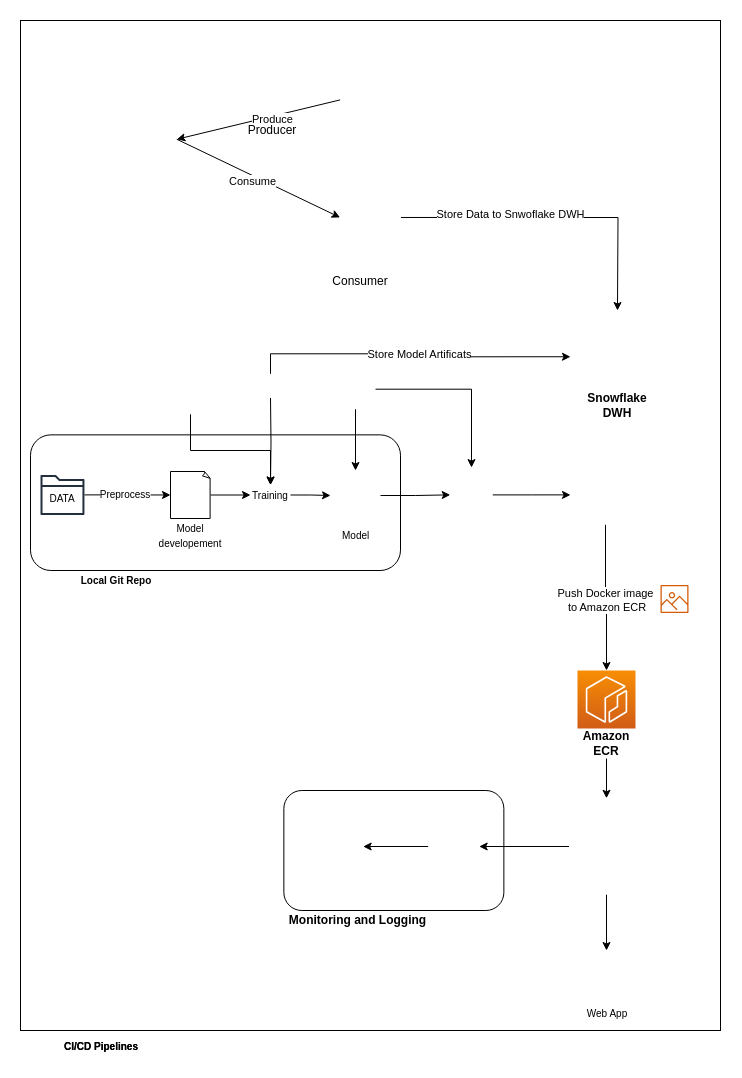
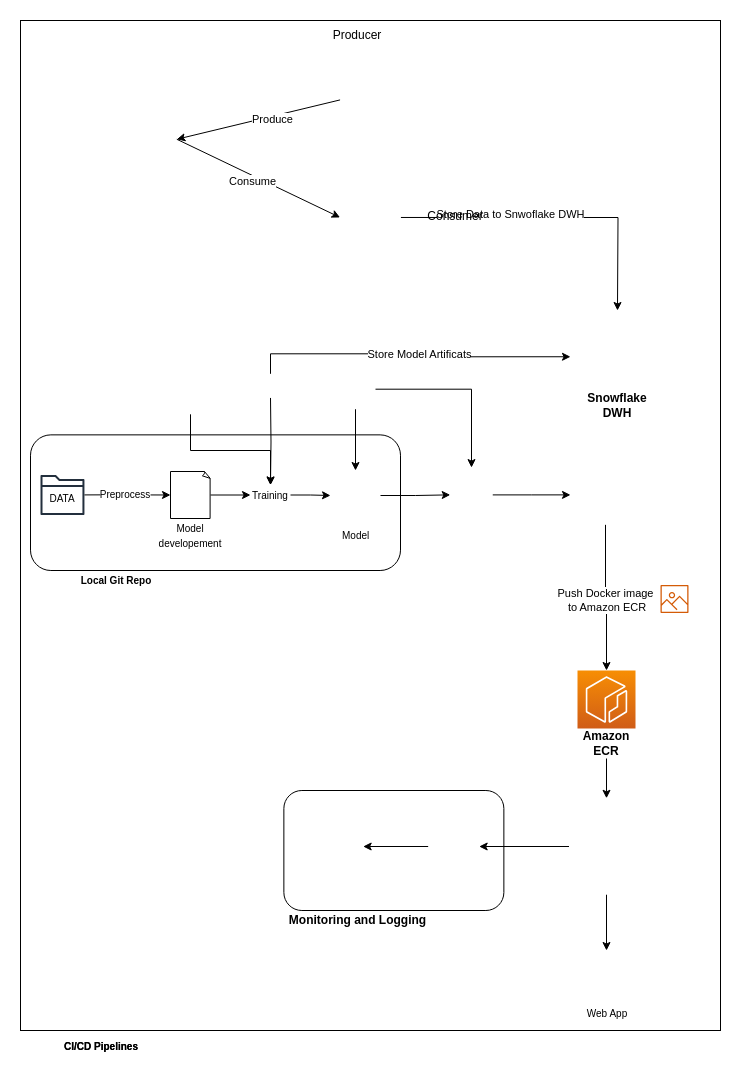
(273, 131) -> (358, 36)
(361, 282) -> (456, 217)
